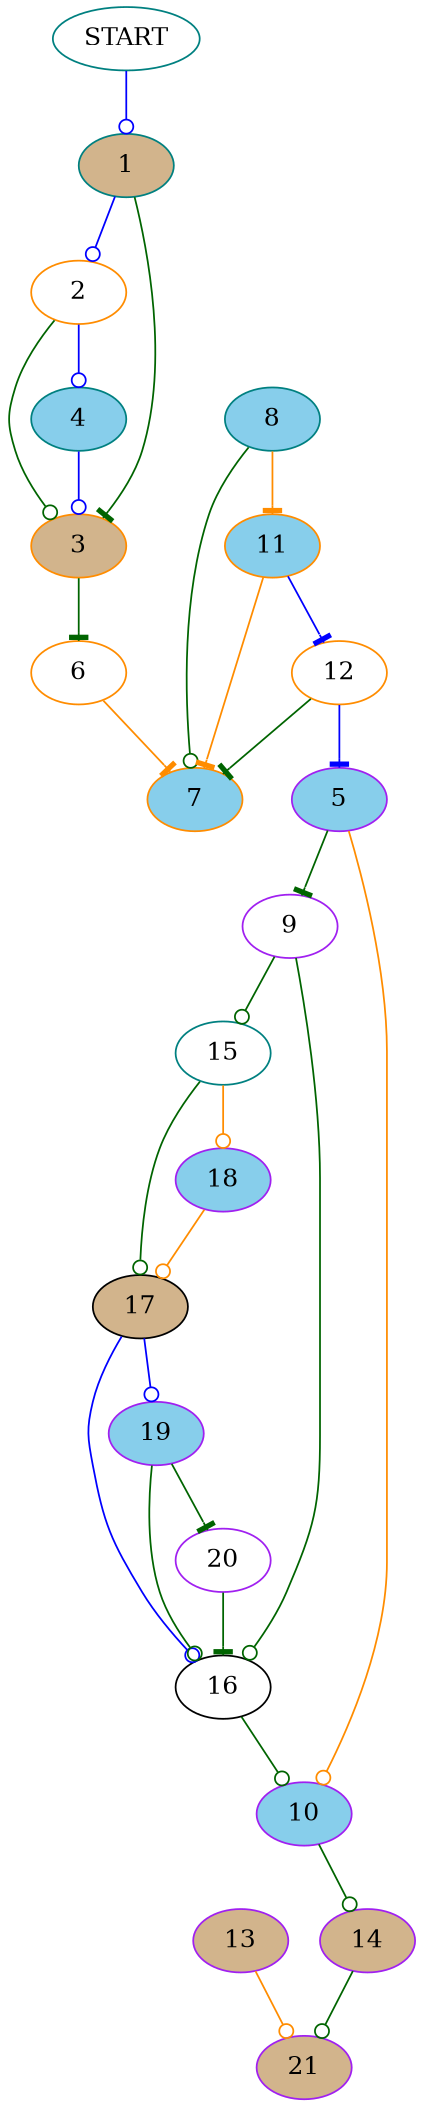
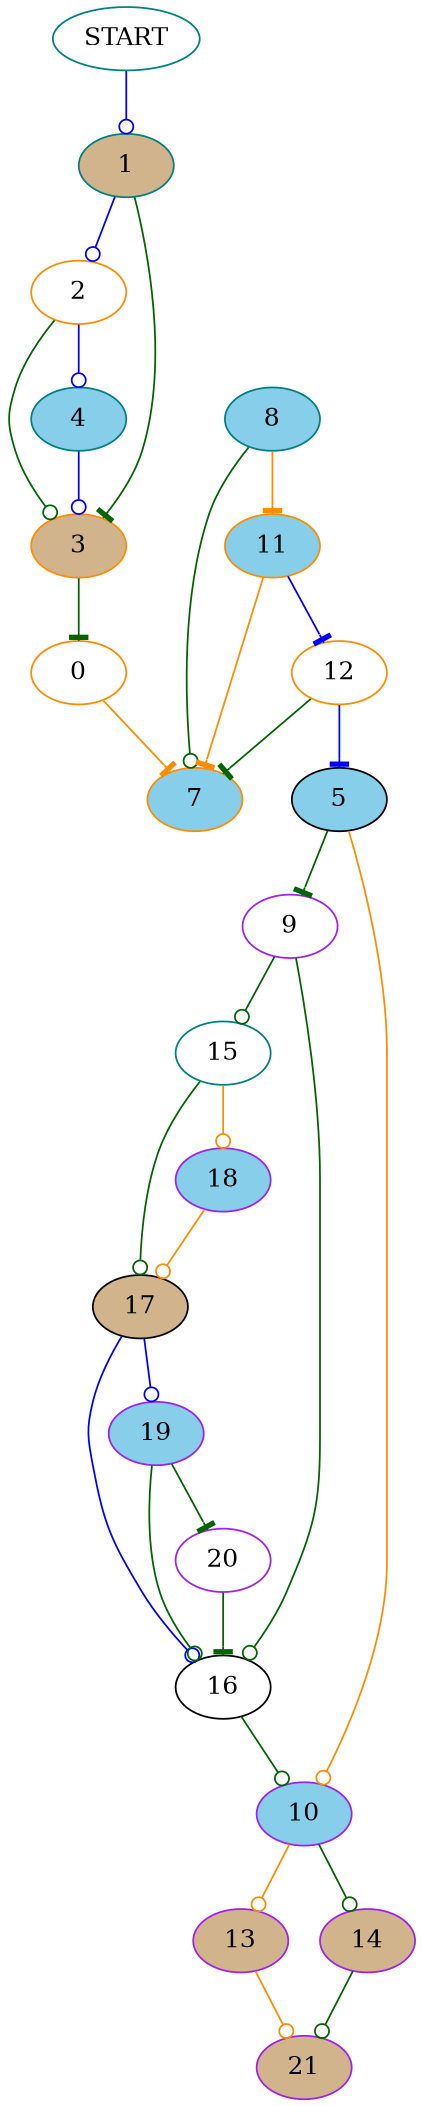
(79, 673) -> (79, 673)
(339, 800) -> (339, 800)
none -> (276, 1871)
